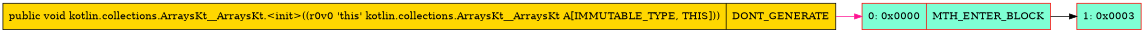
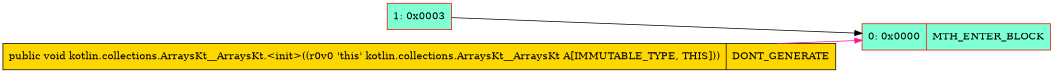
(1060, 16) -> (653, 25)
